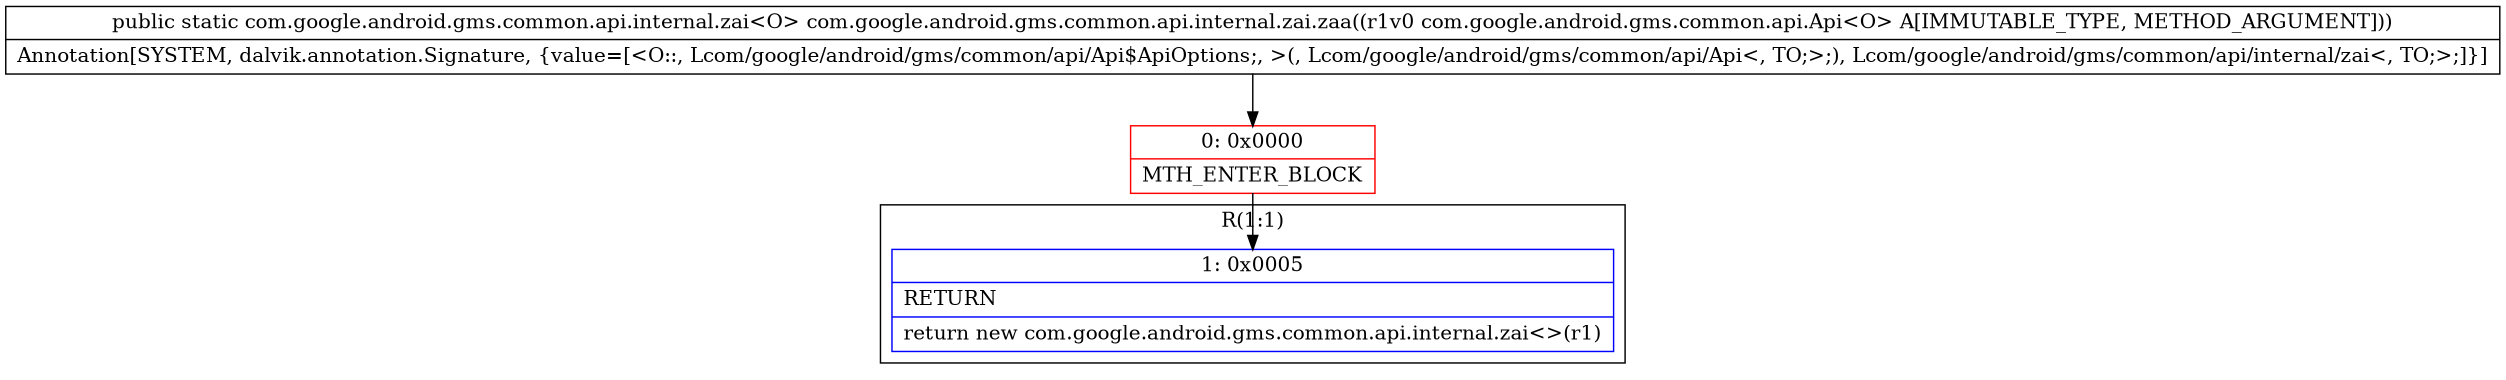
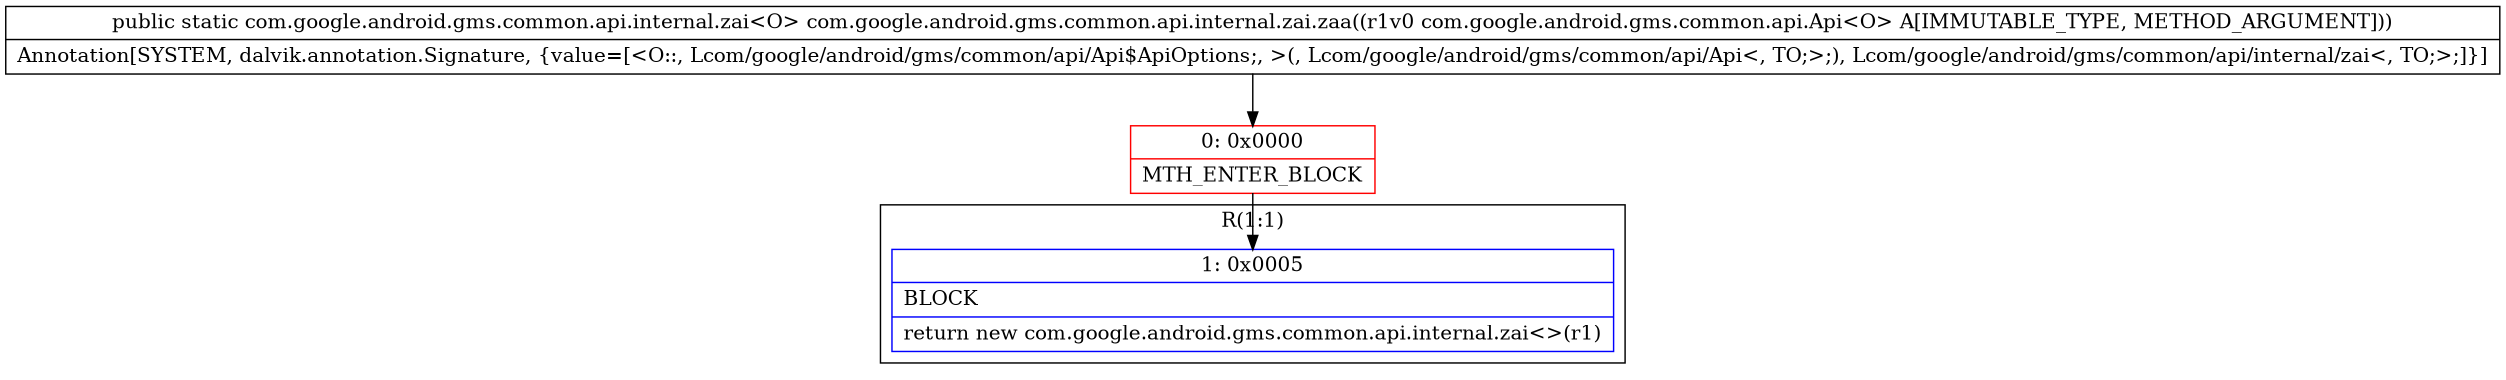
(950, 299) -> (941, 299)
